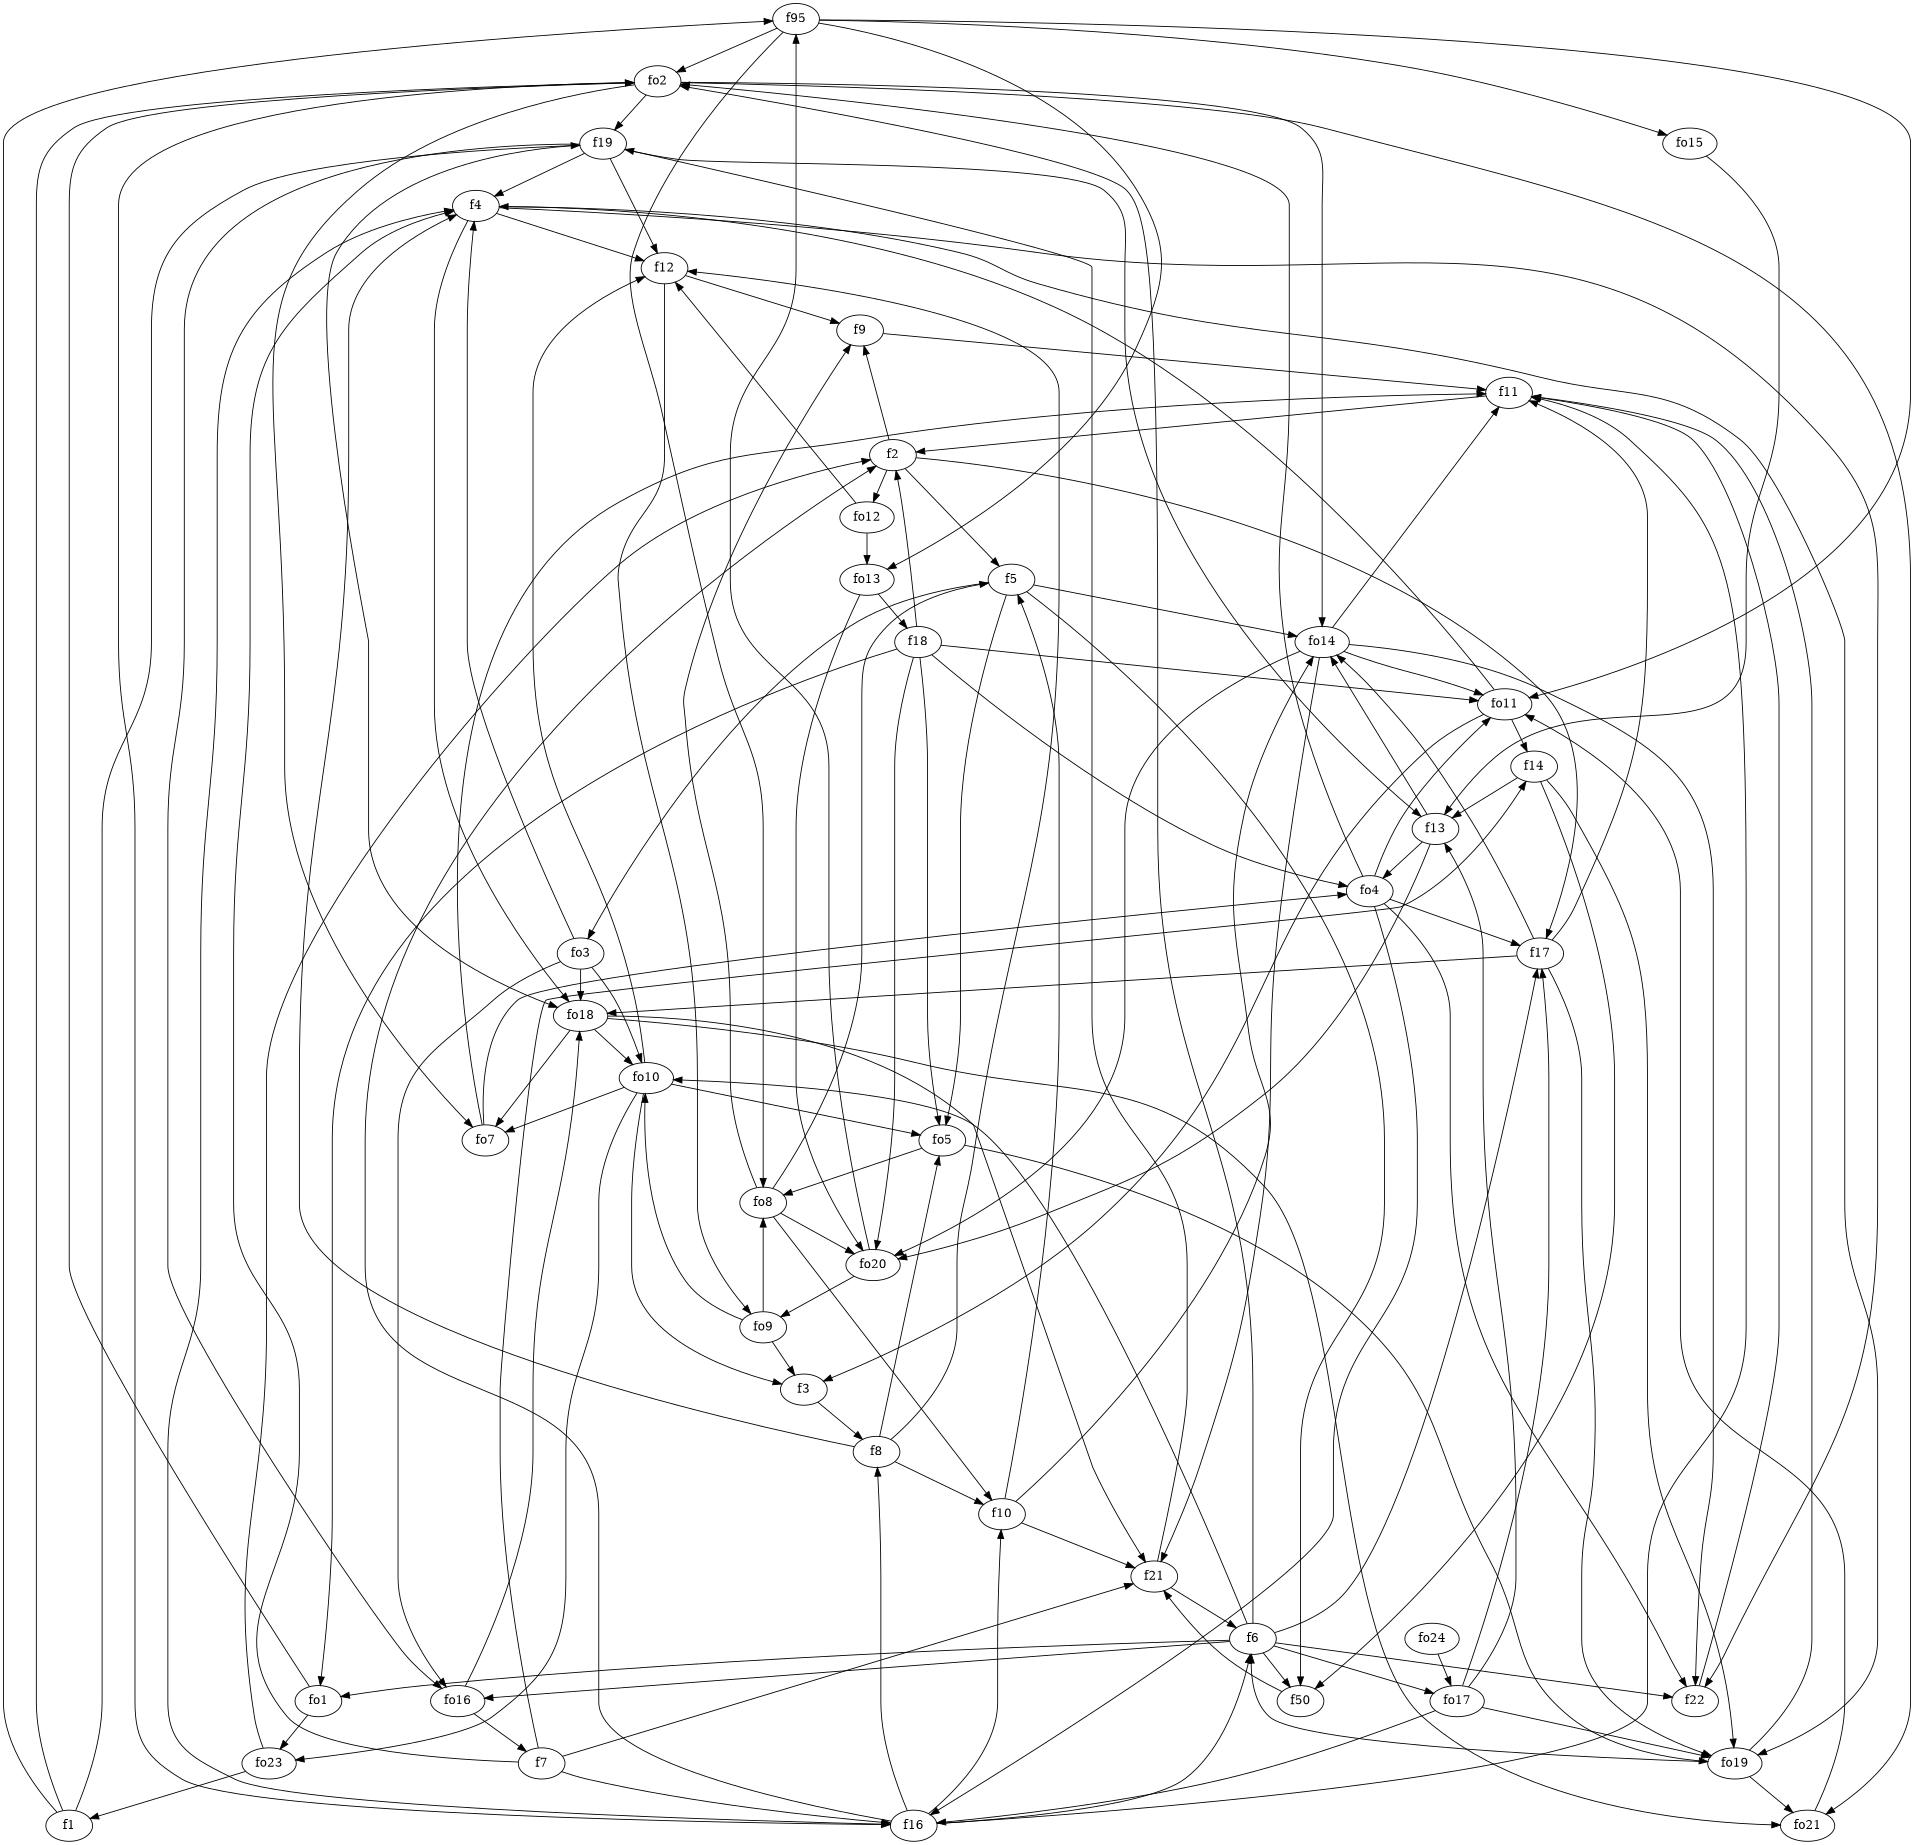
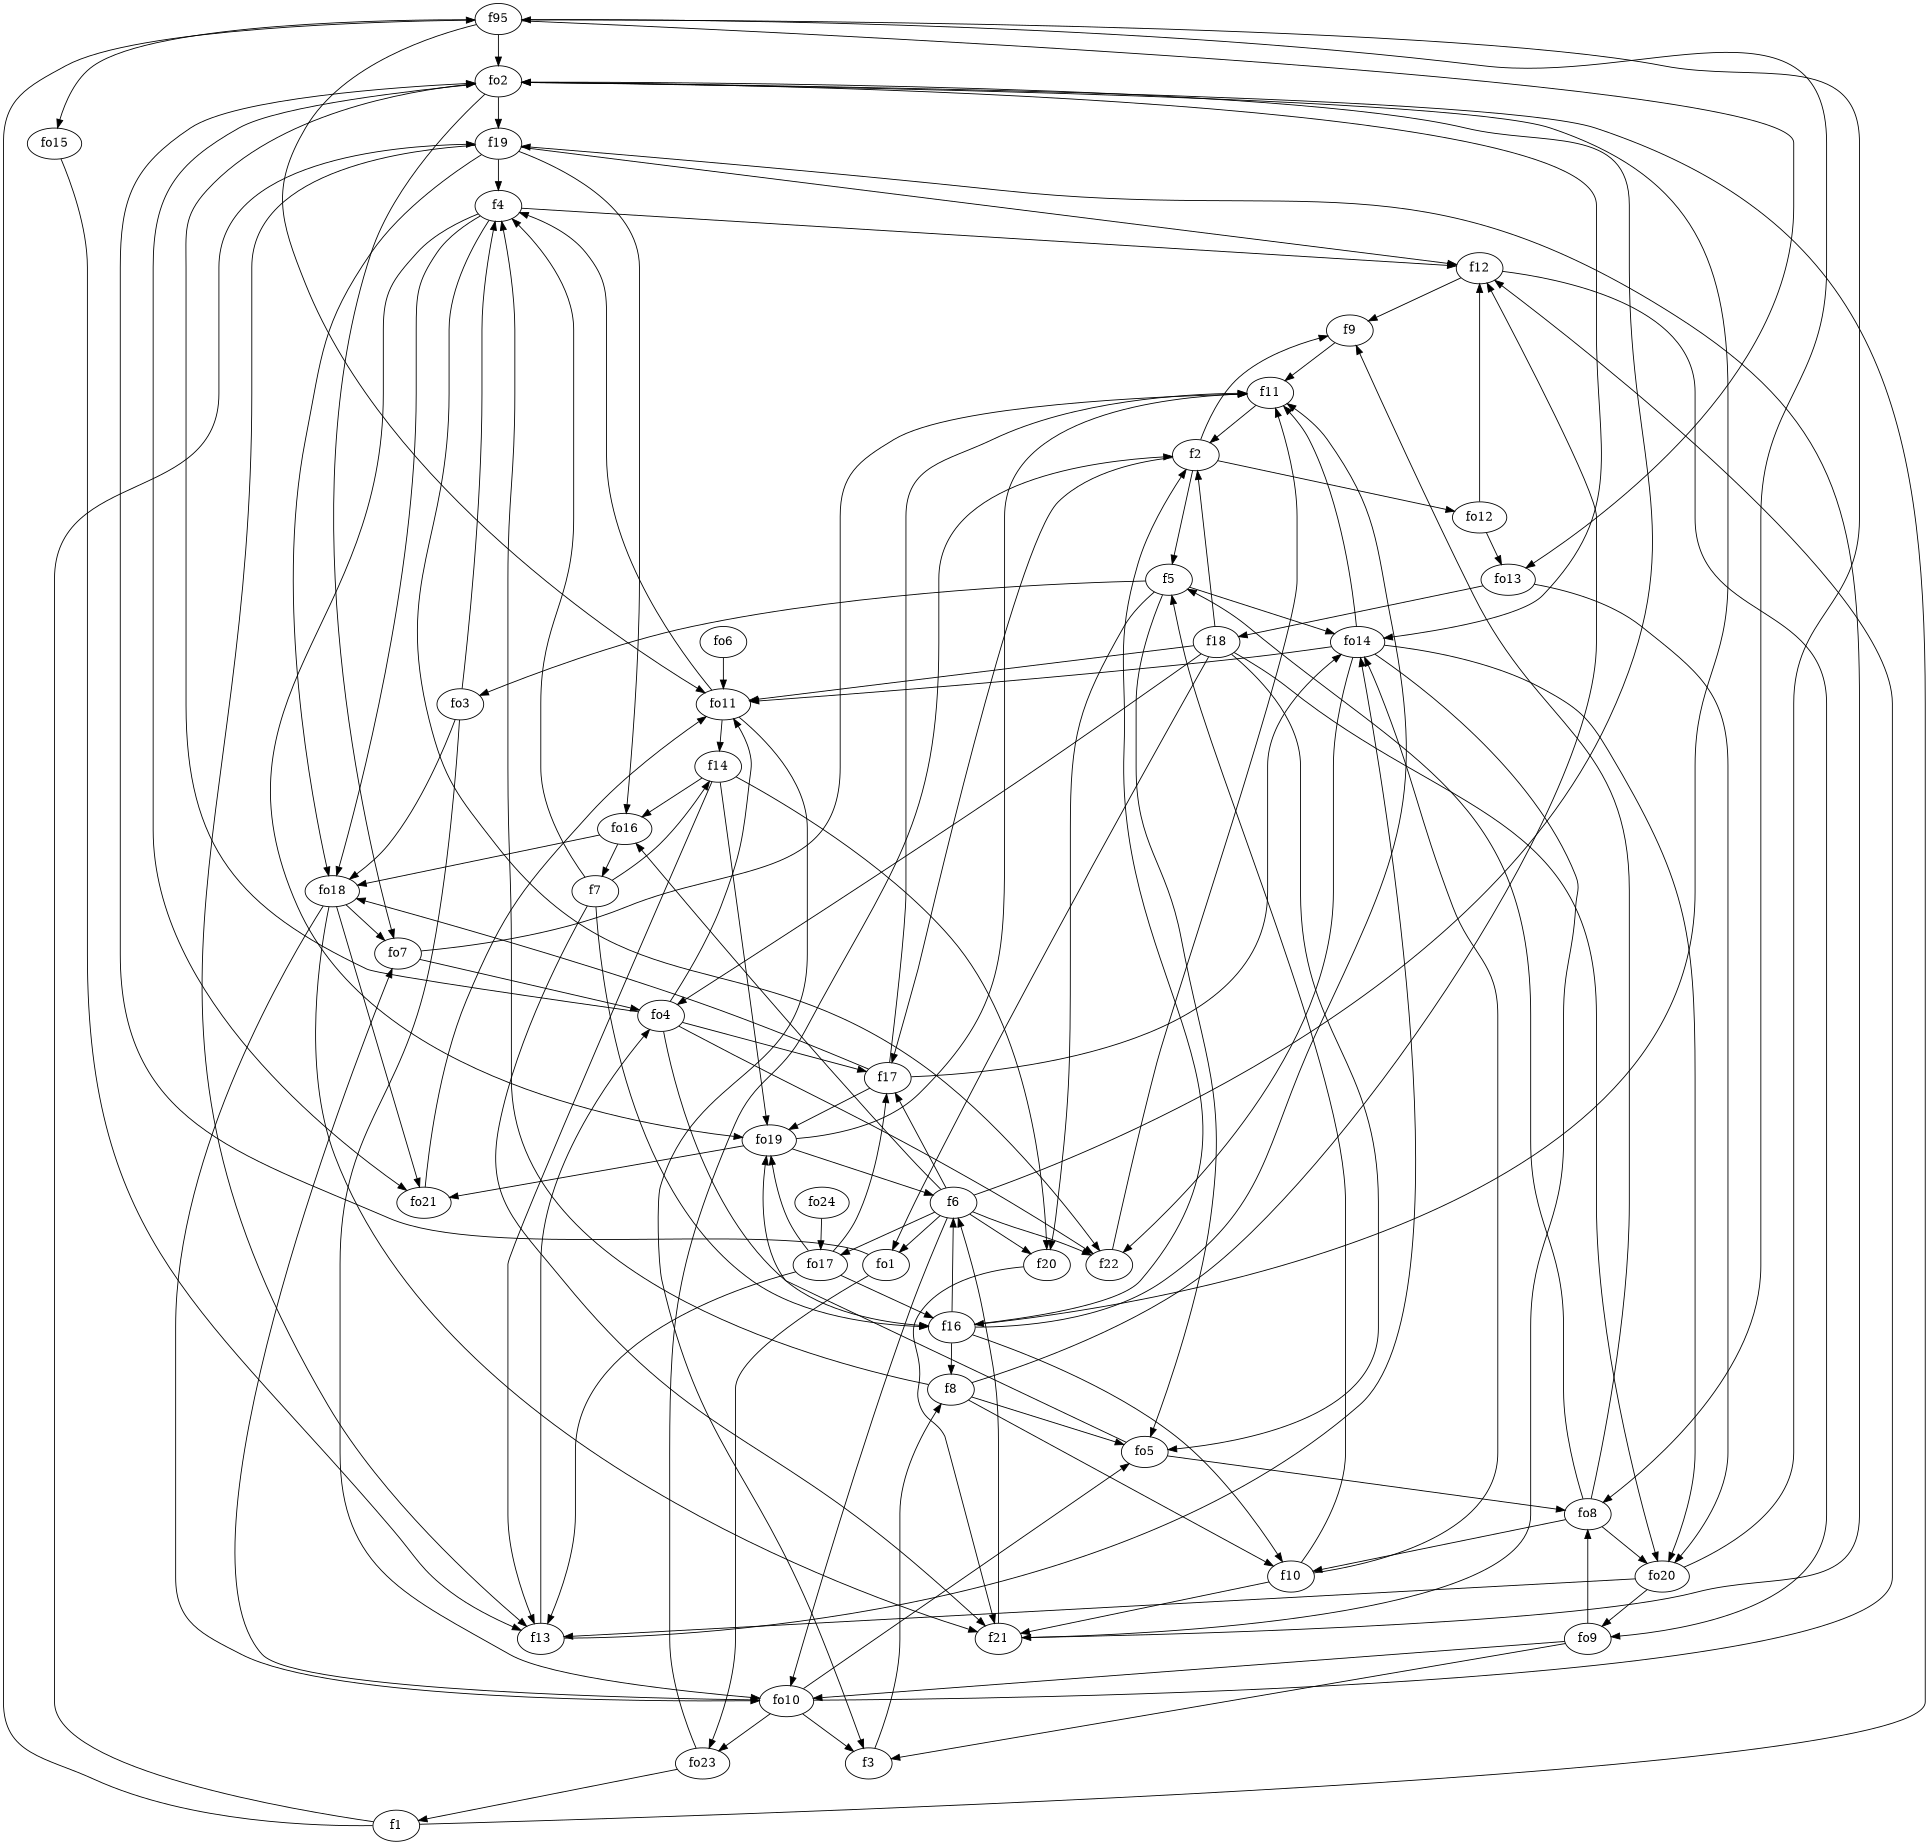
none -> (723, 642)
(1227, 1122) -> (1104, 1608)
(200, 1279) -> none
(398, 1288) -> (676, 795)
(1301, 1701) -> (1047, 1265)
